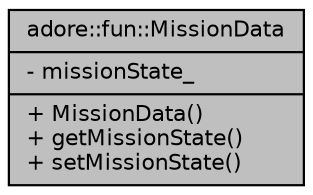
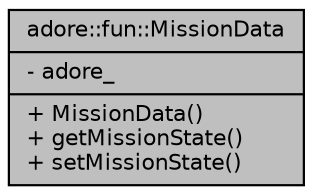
(111, 72) -> (71, 72)
